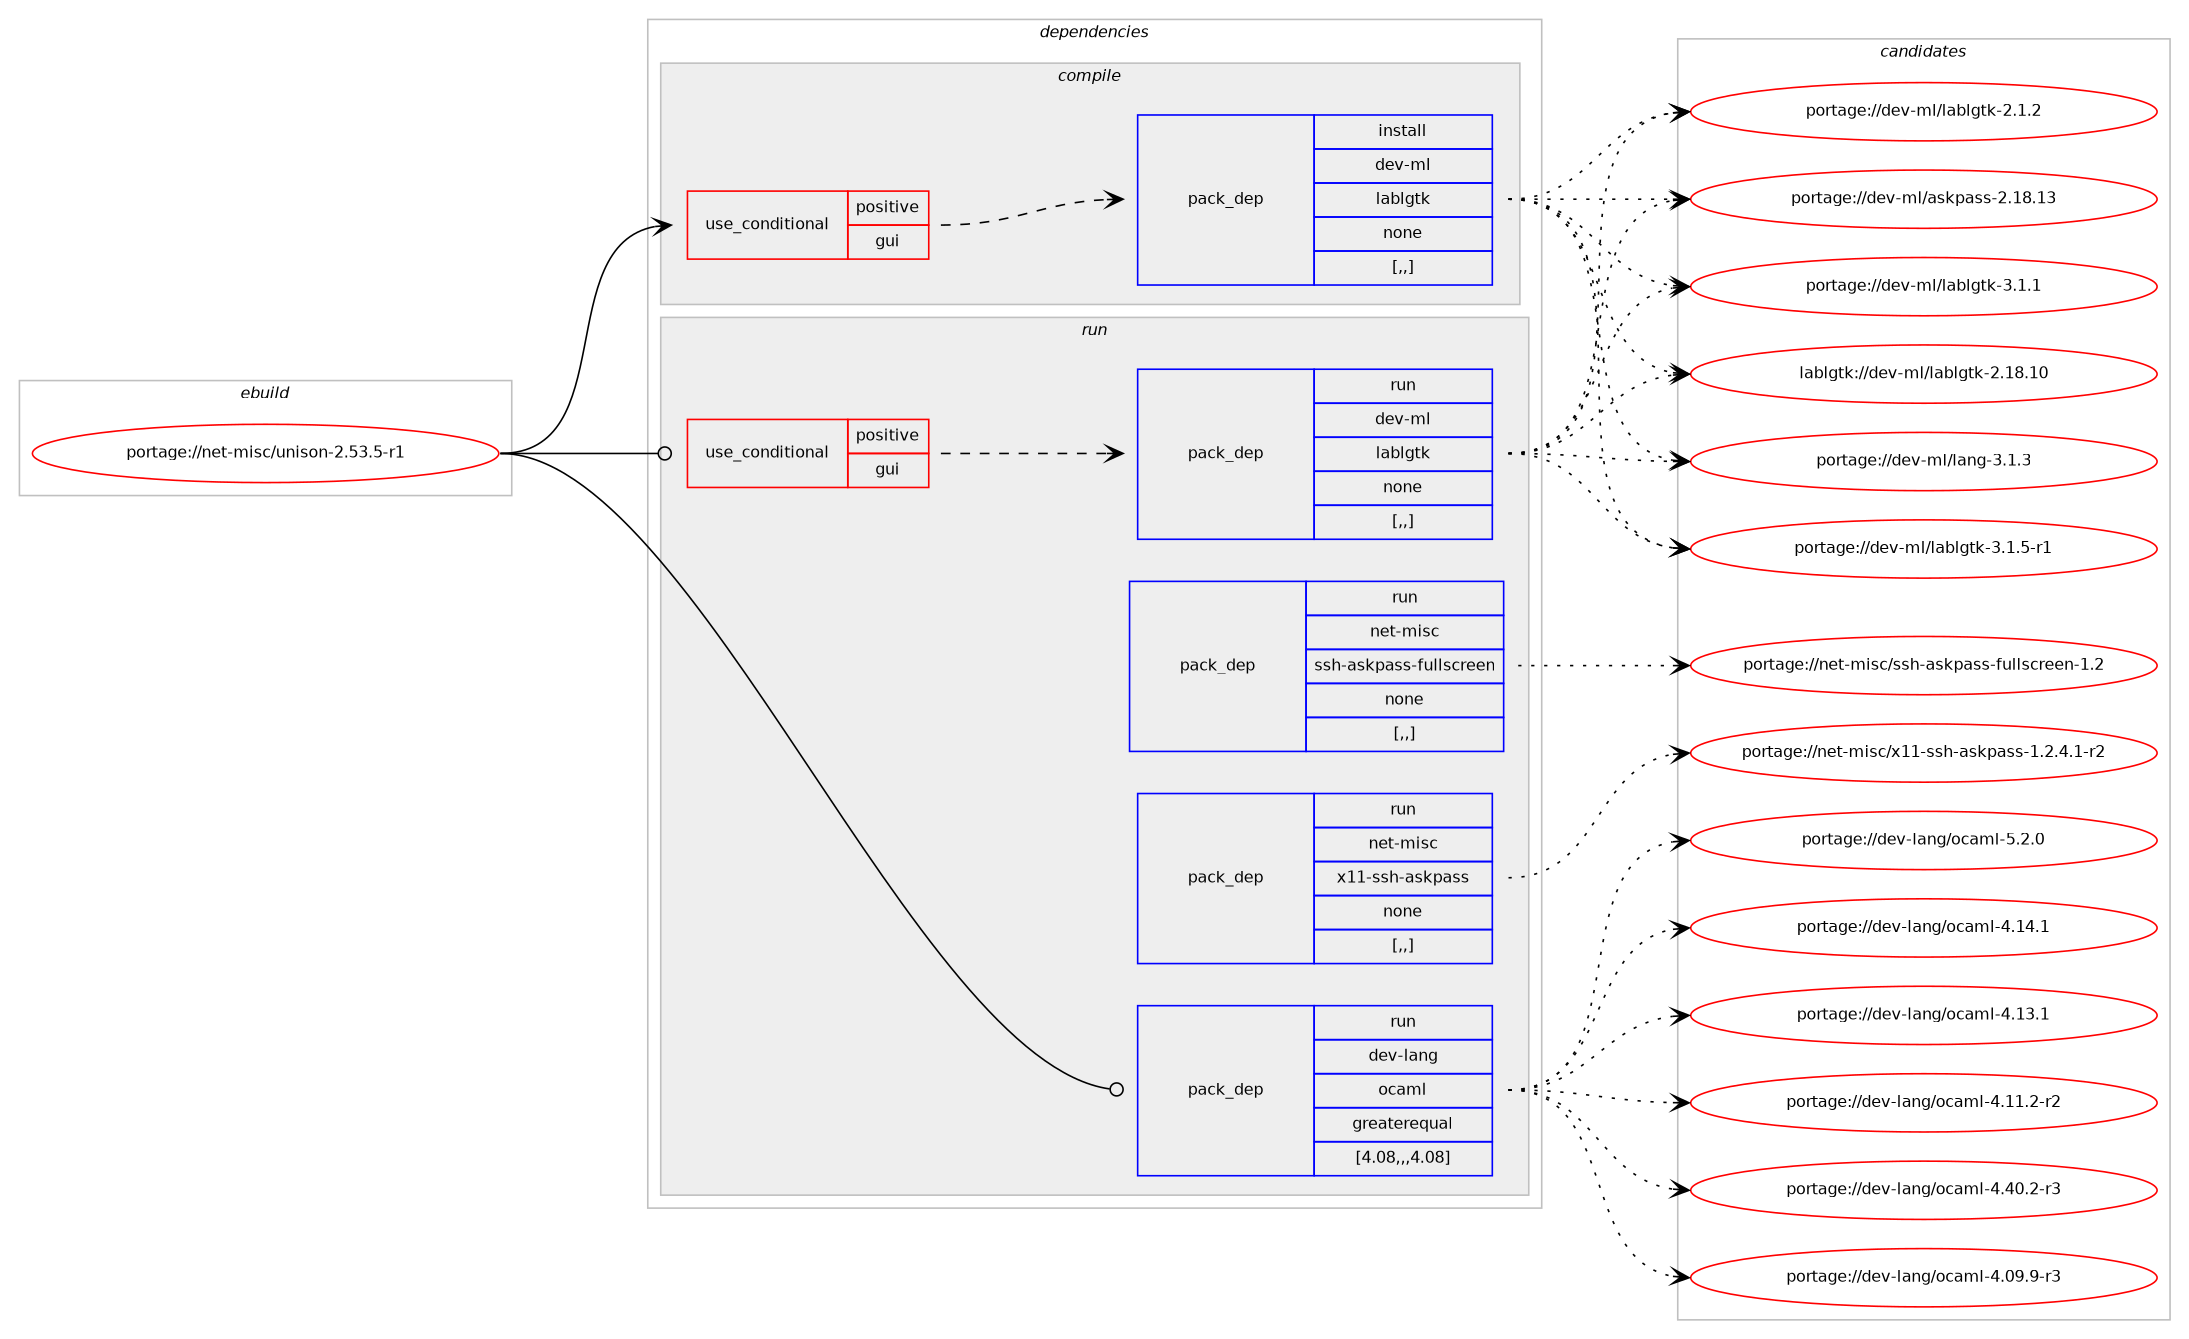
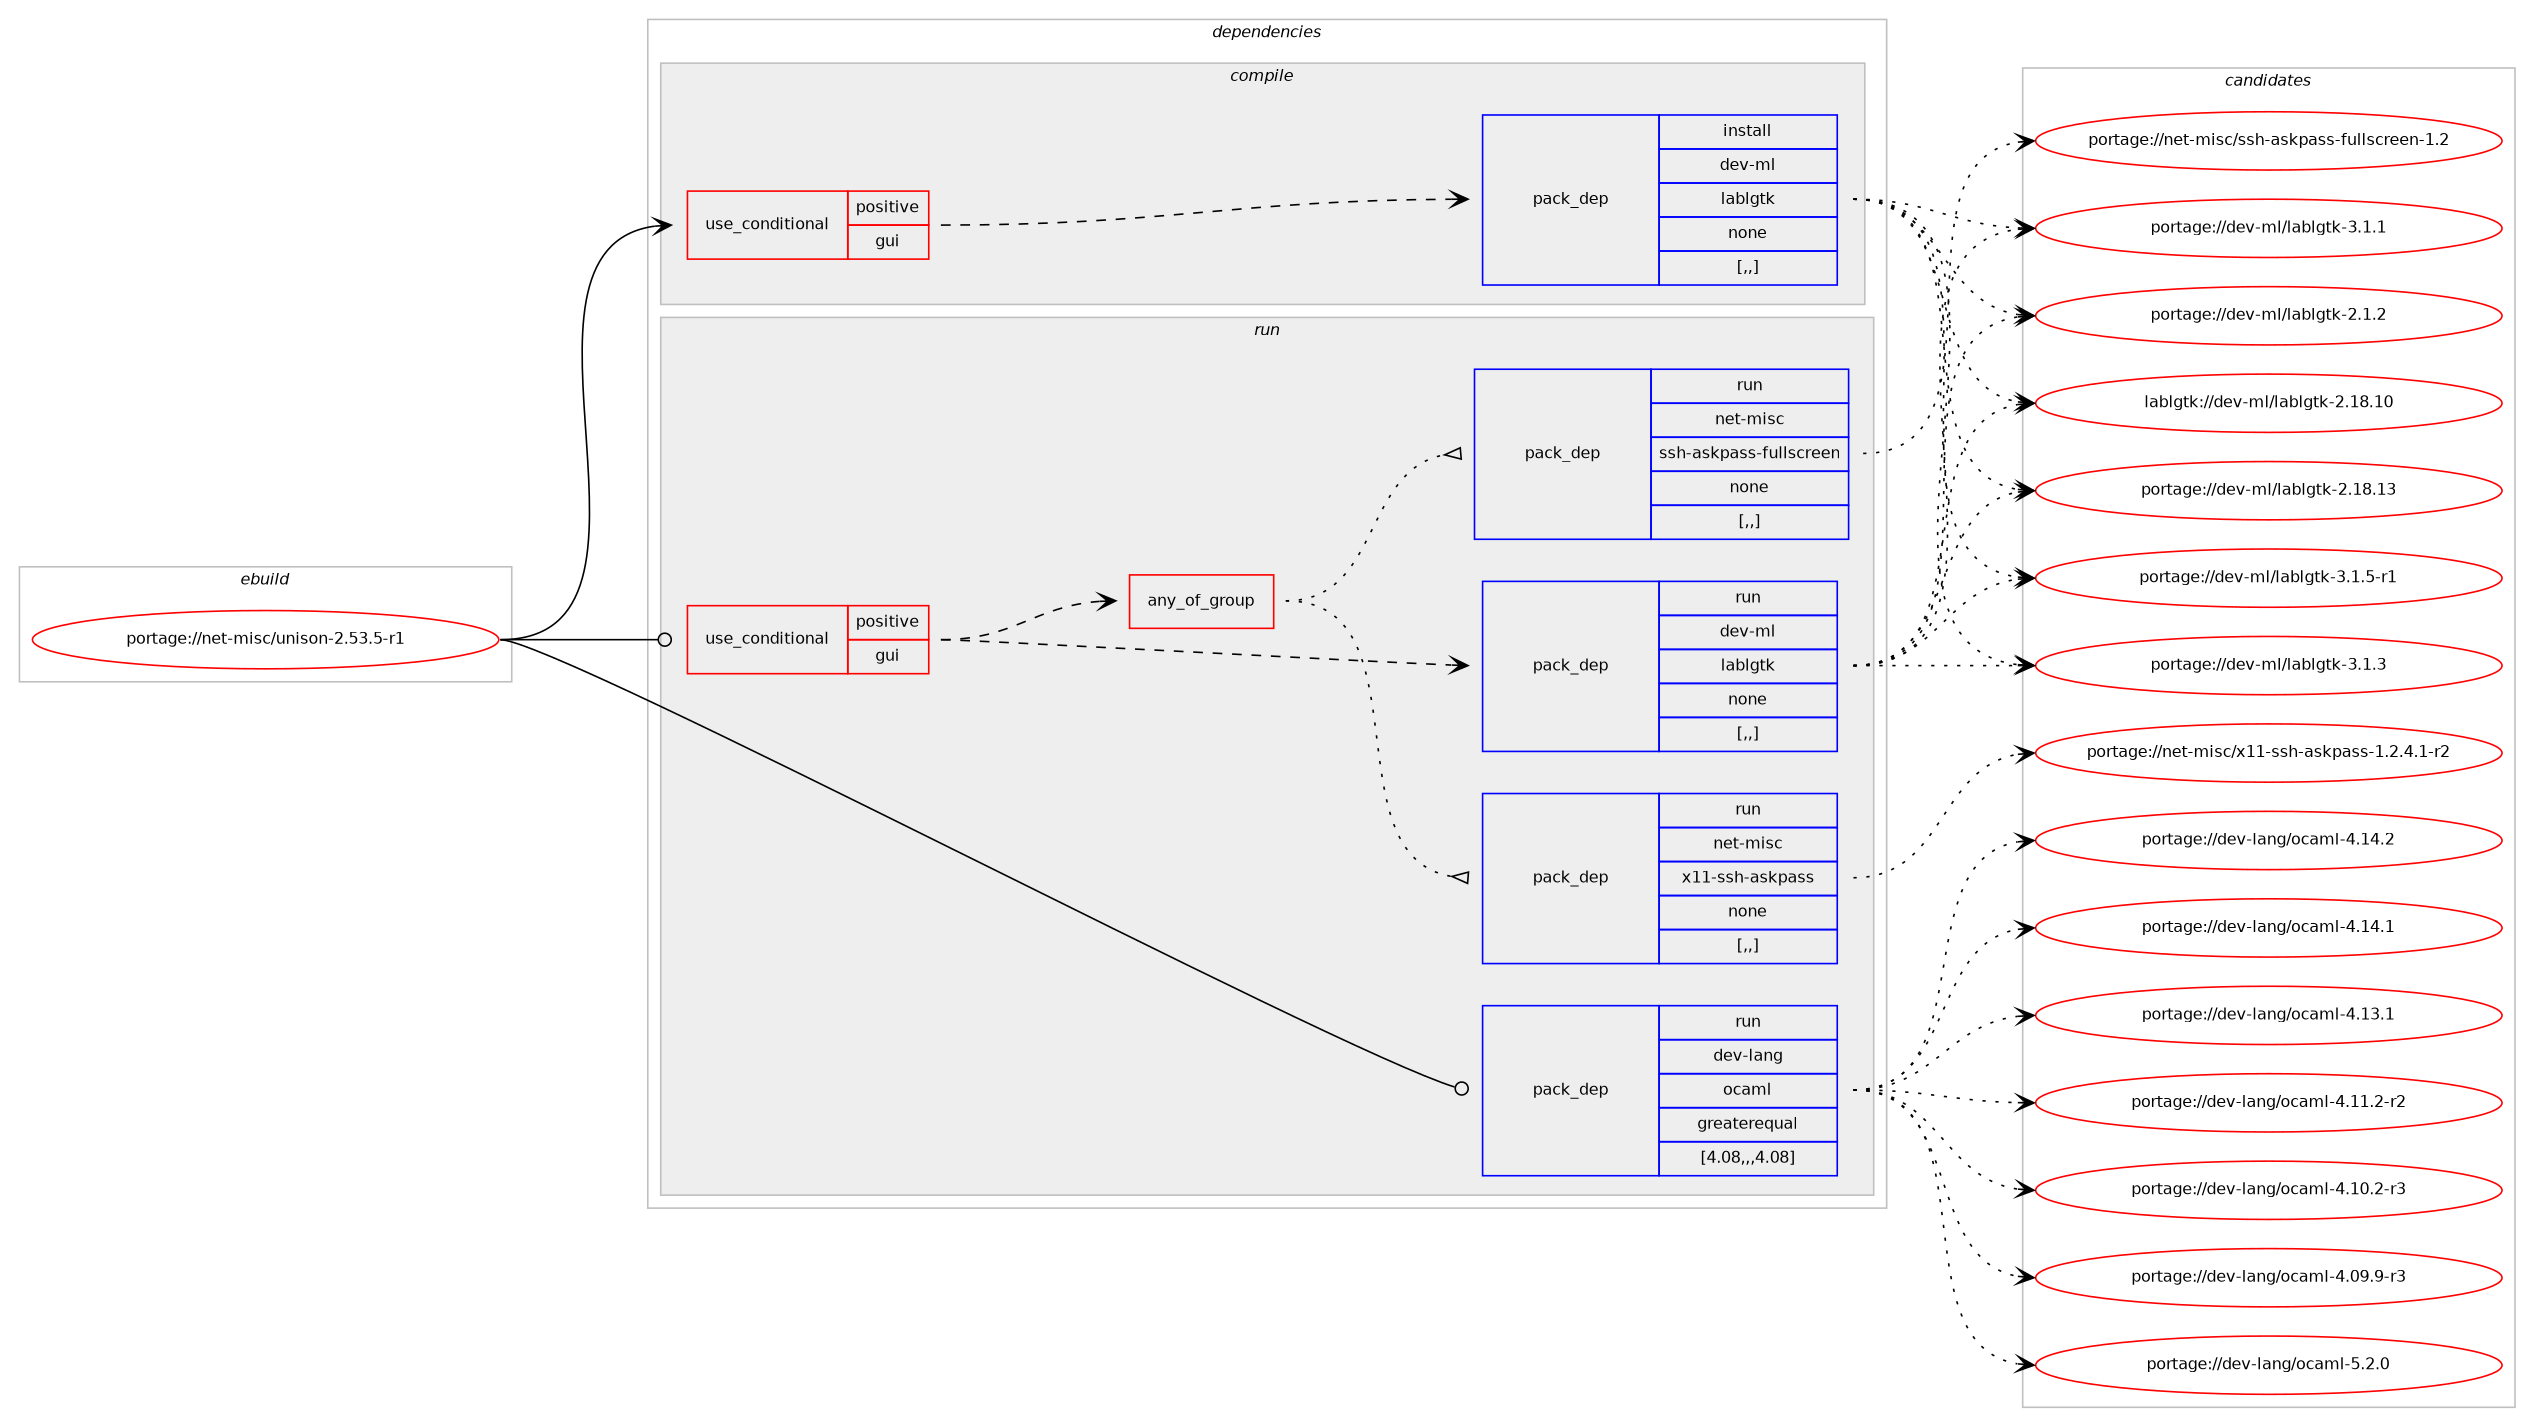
(1924, 199) -> (2269, 491)
(1924, 462) -> (2269, 666)
none -> (1201, 601)
none -> (2269, 840)
(1924, 1190) -> (2269, 1190)
